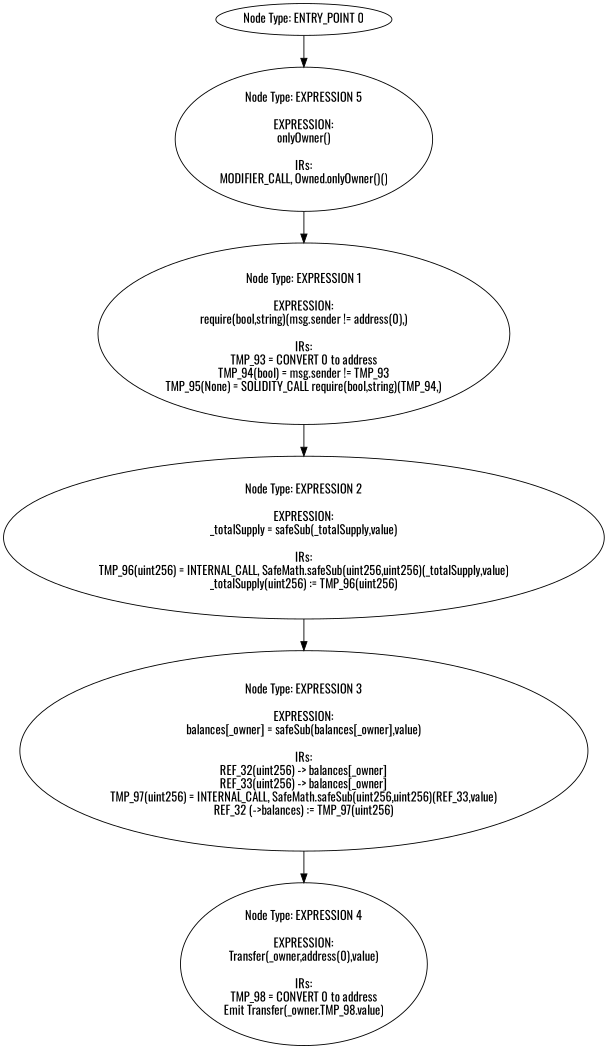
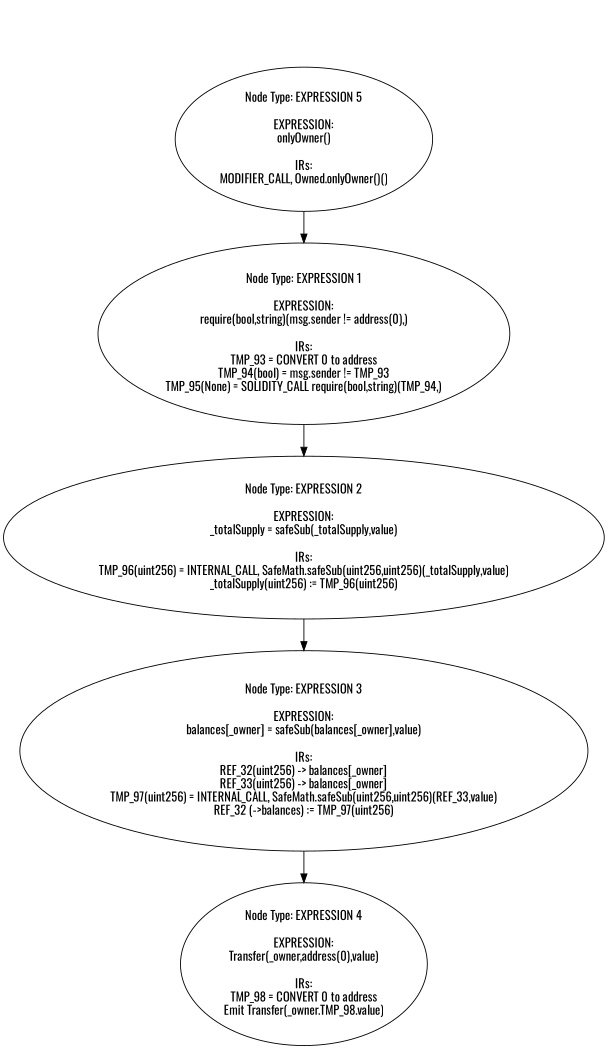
(304, 19) -> none
